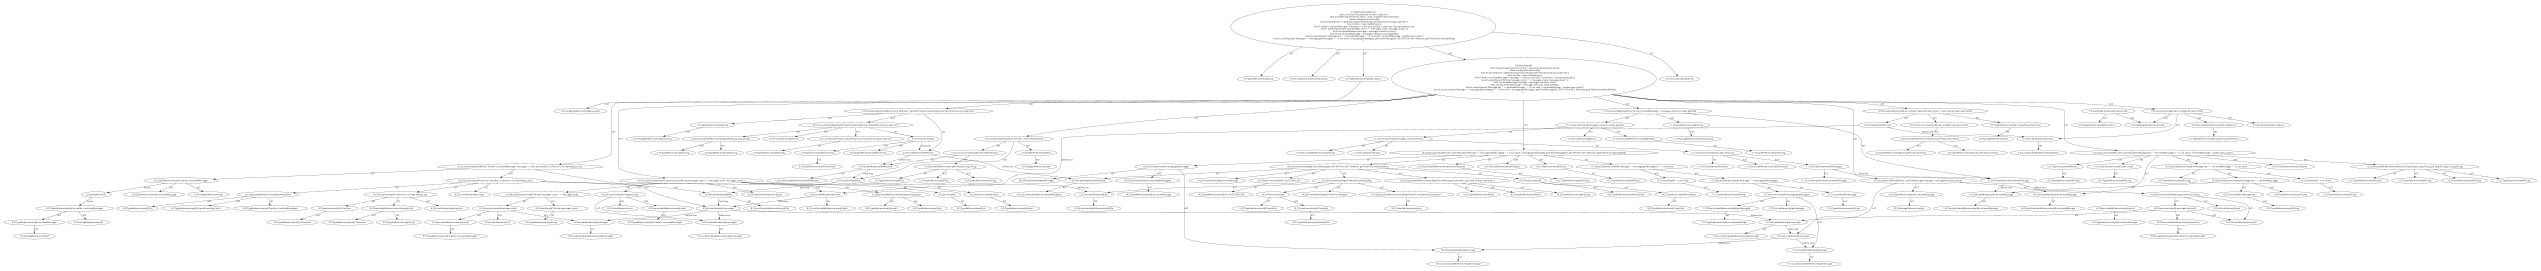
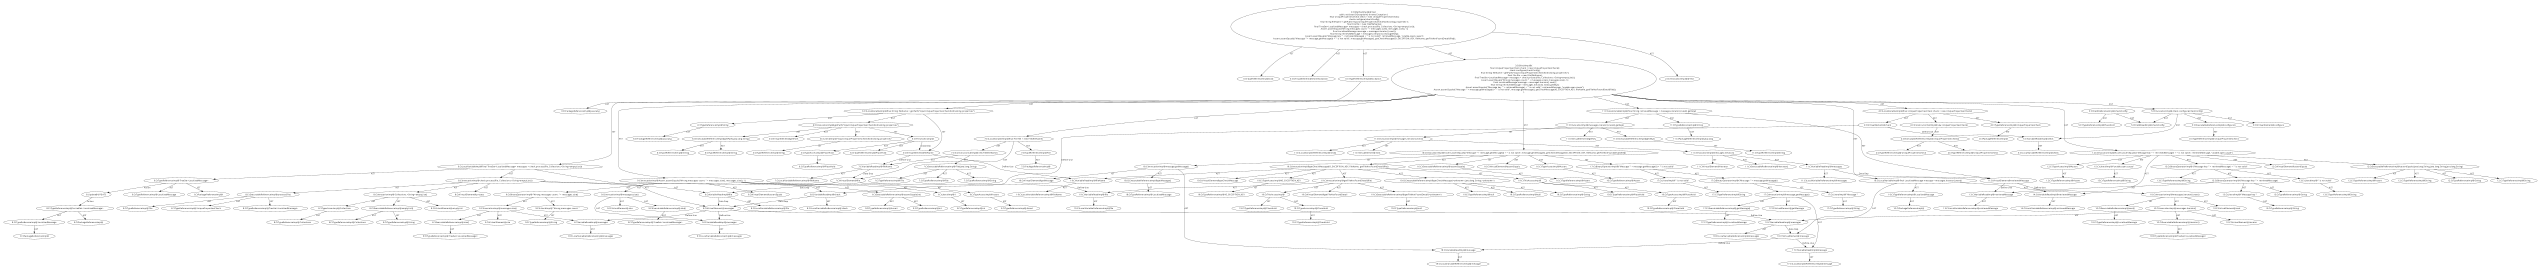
(1315, 153) -> (1315, 153)
(2230, 201) -> (2146, 201)
